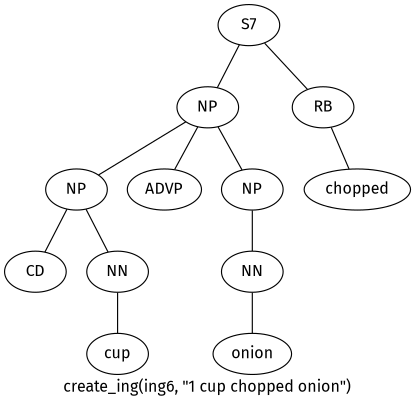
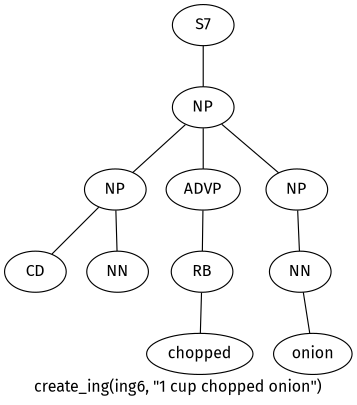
(286, 66) -> (203, 231)
(118, 354) -> none
